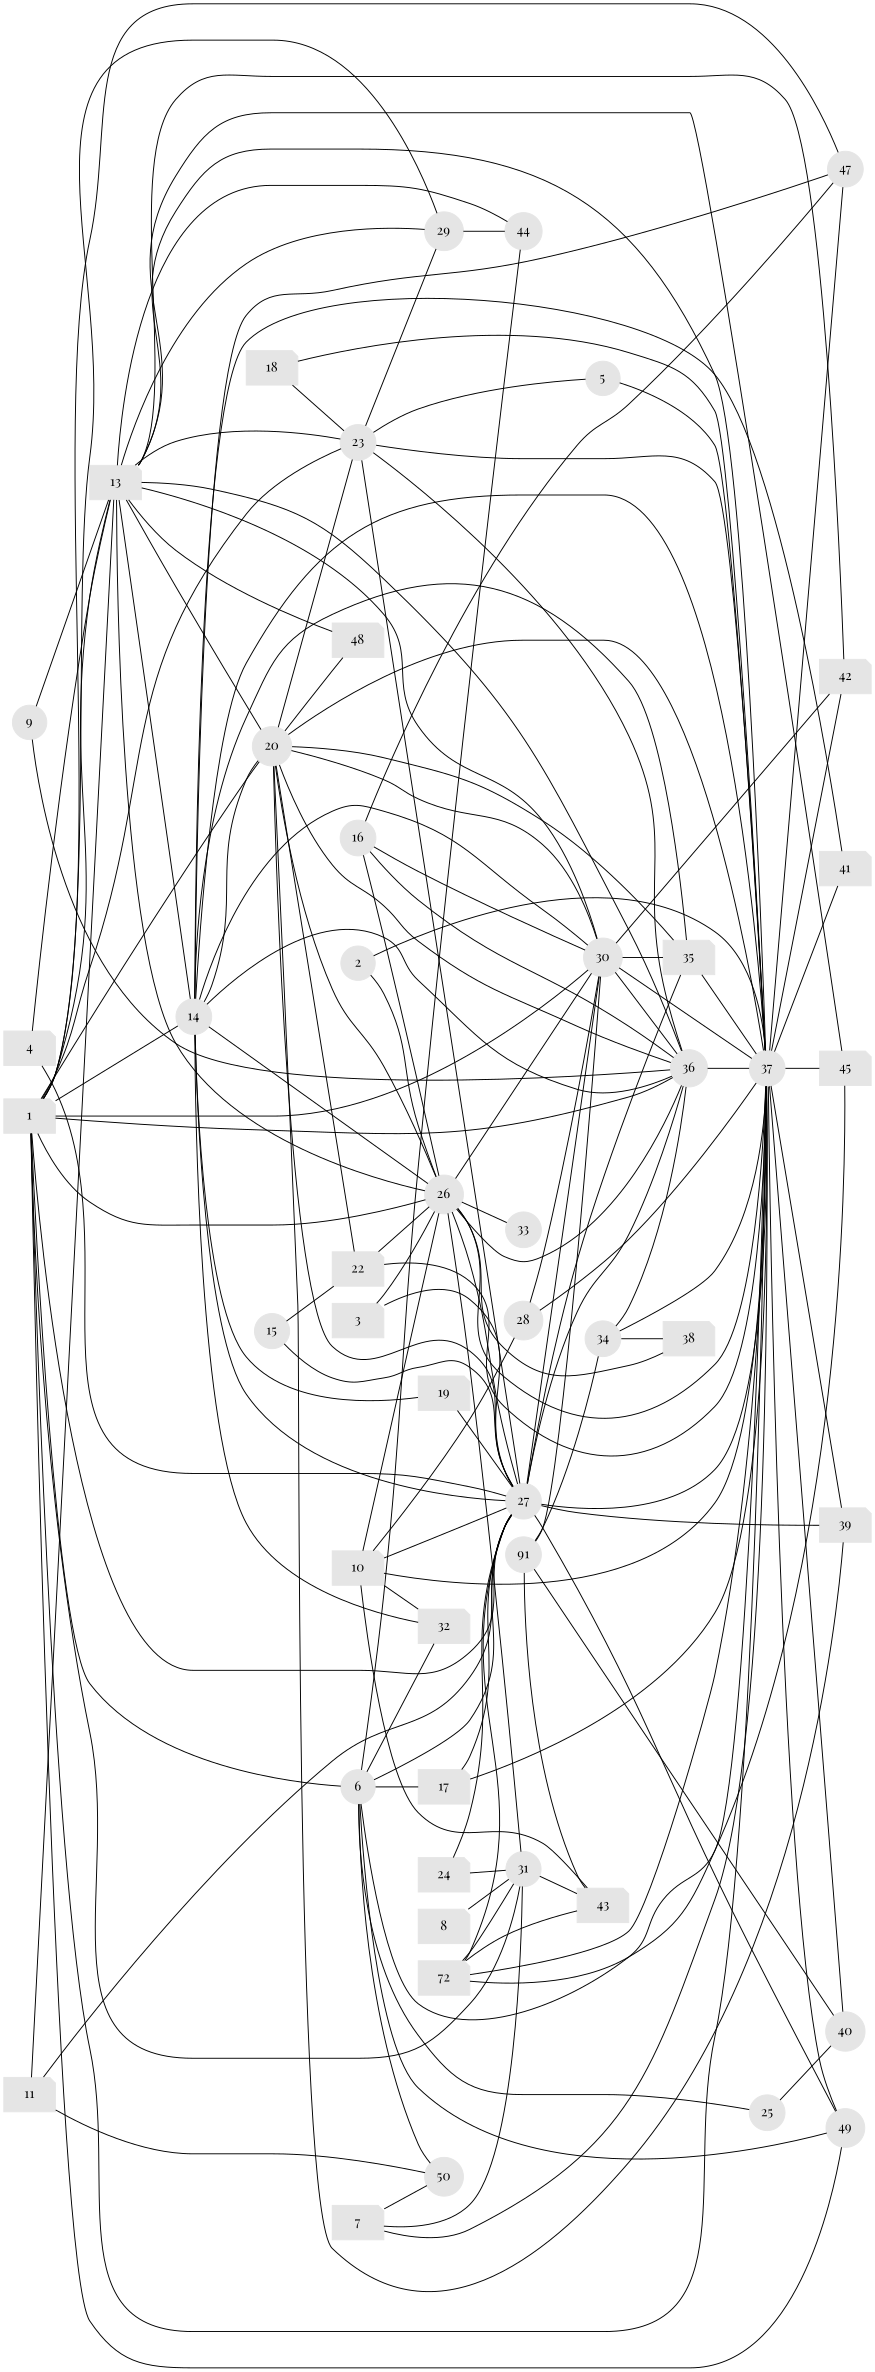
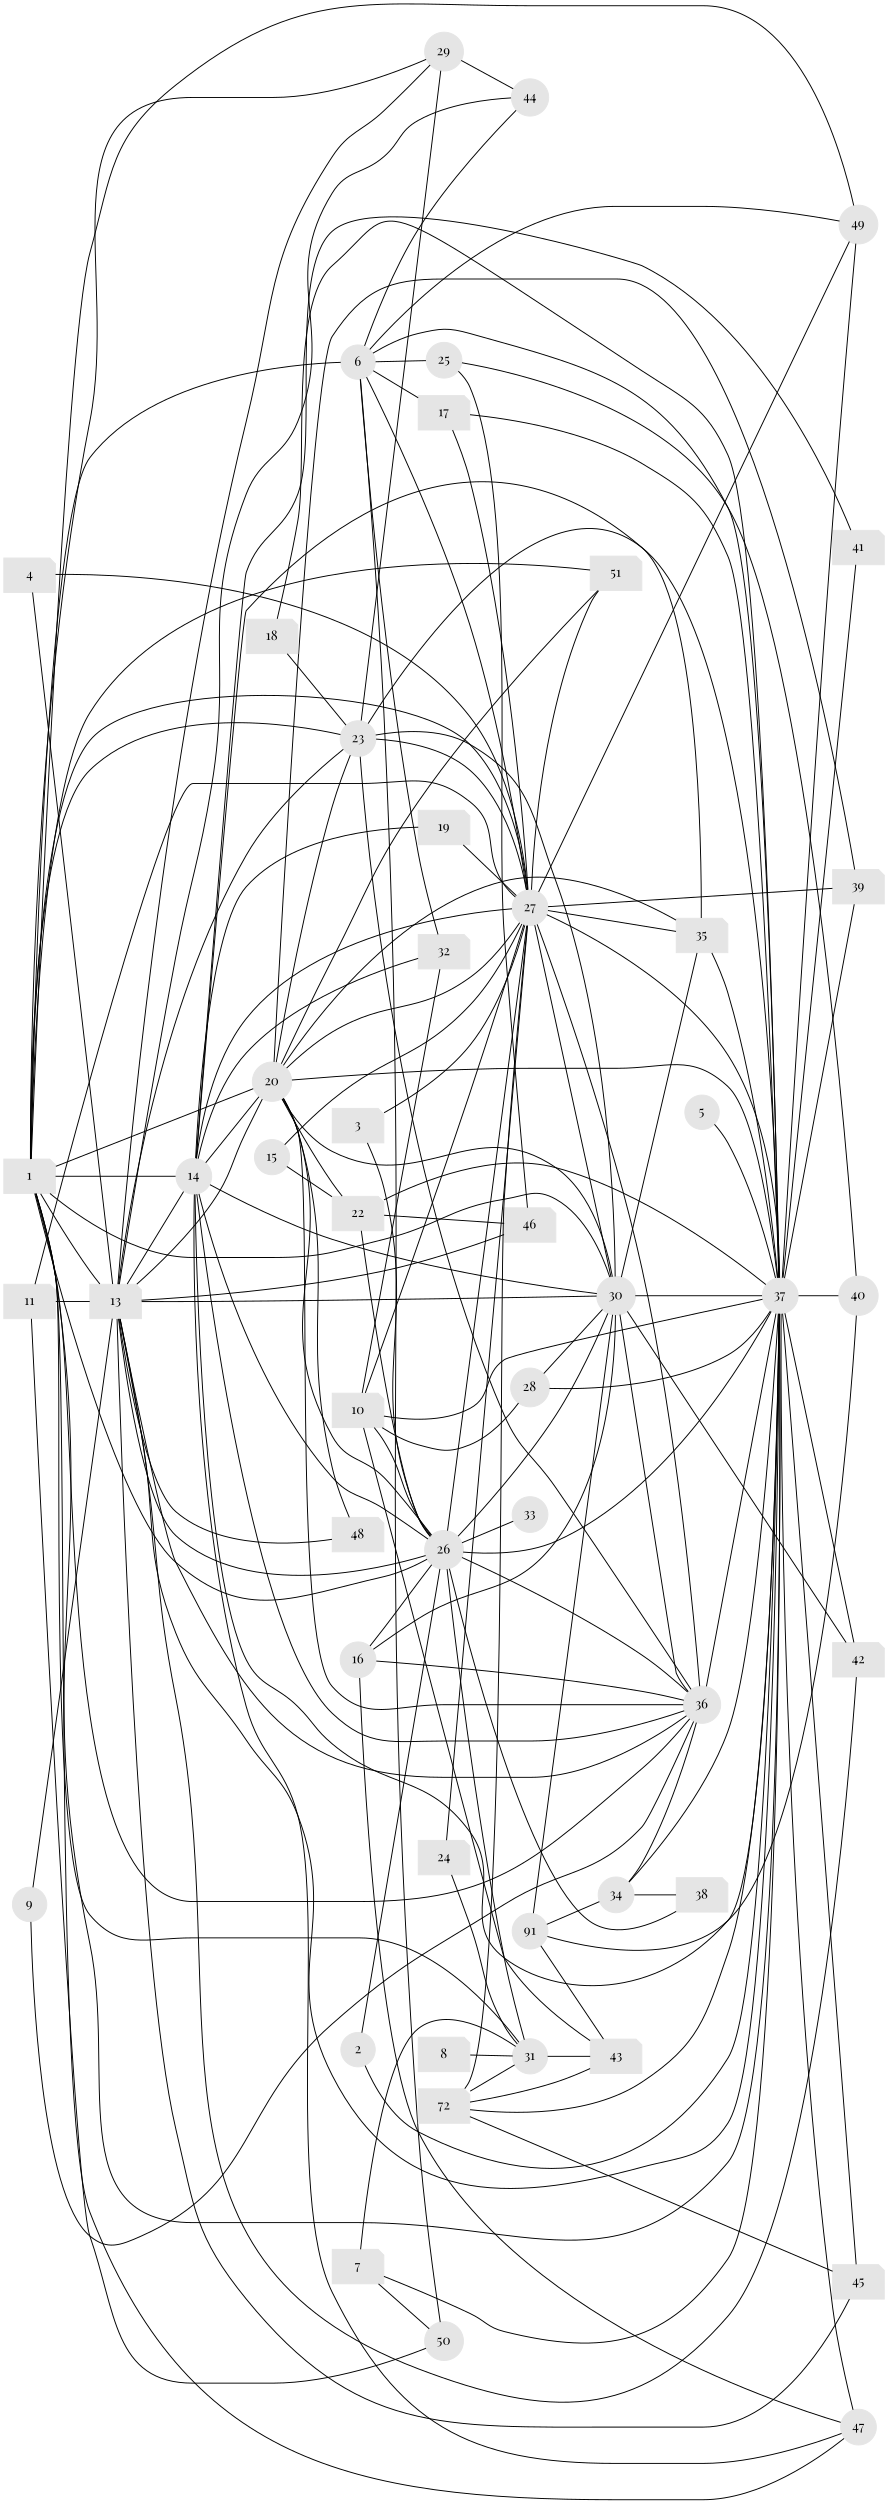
(476, 393) -> (576, 947)
none -> (616, 573)
none -> (530, 1225)
